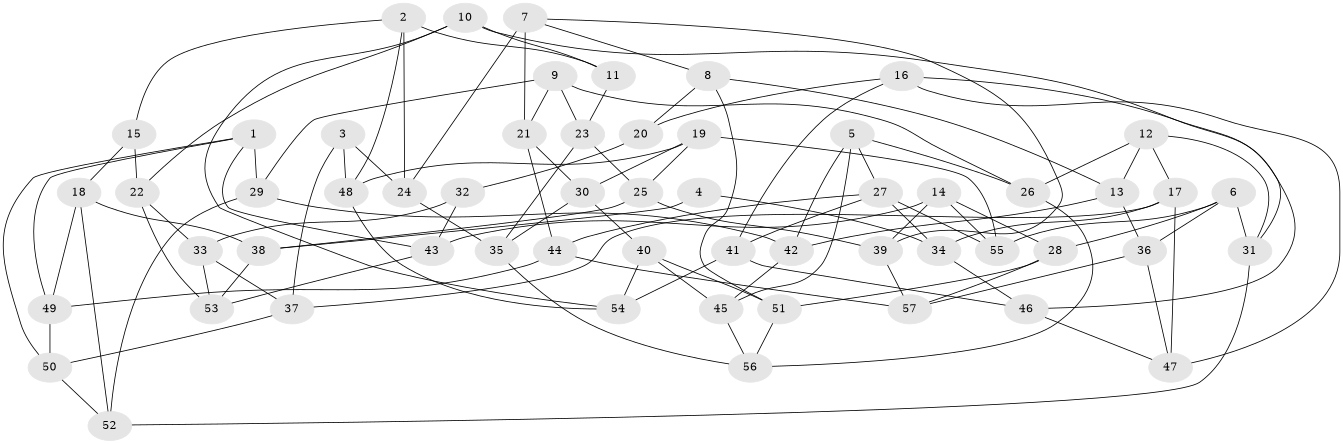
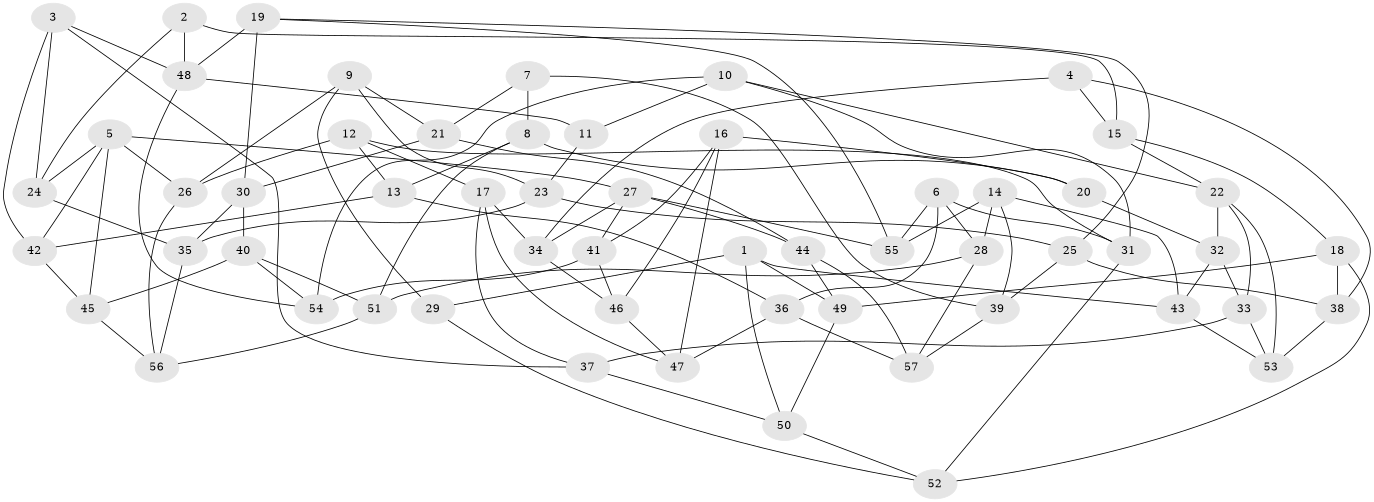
(514, 47) -> (398, 100)
(465, 105) -> (72, 164)
none -> (1093, 105)
(514, 215) -> (14, 136)
none -> (1218, 222)
